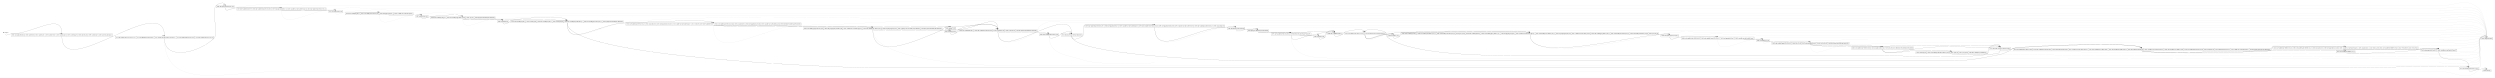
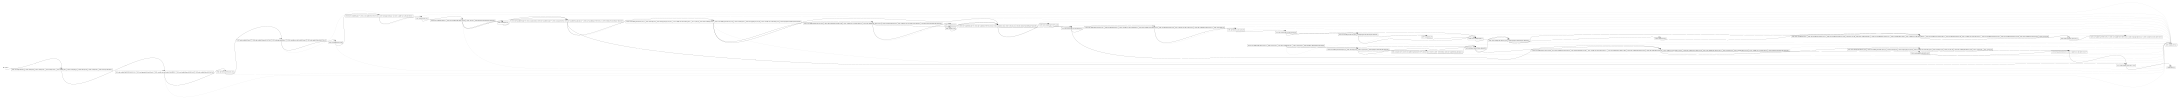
(1763, 41) -> none
